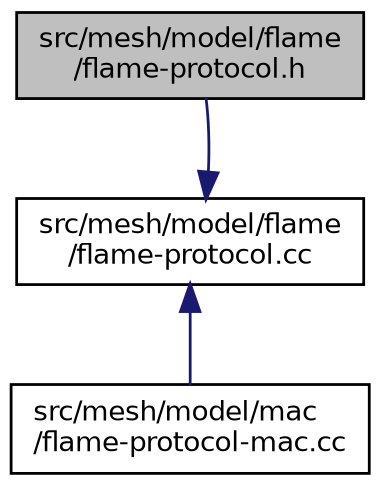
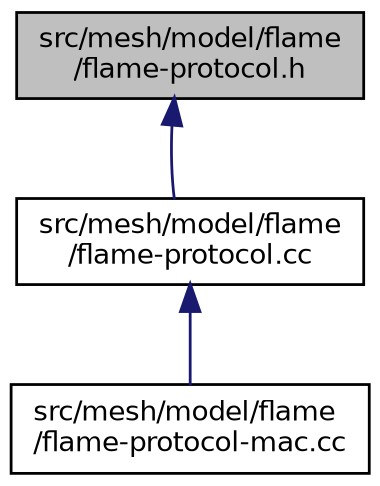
(209, 135) -> (172, 163)
(190, 429) -> (190, 429)
